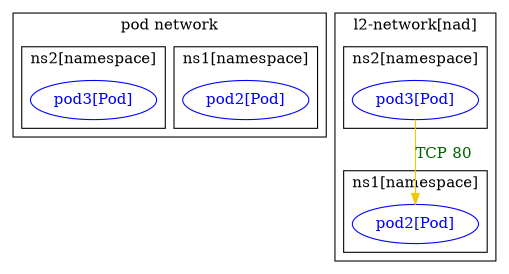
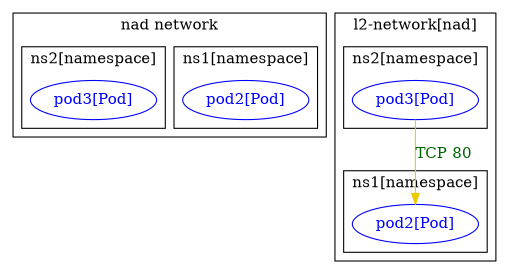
(170, 26) -> (170, 26)
